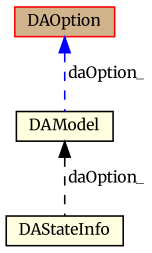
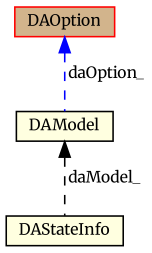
(105, 179) -> (103, 179)
